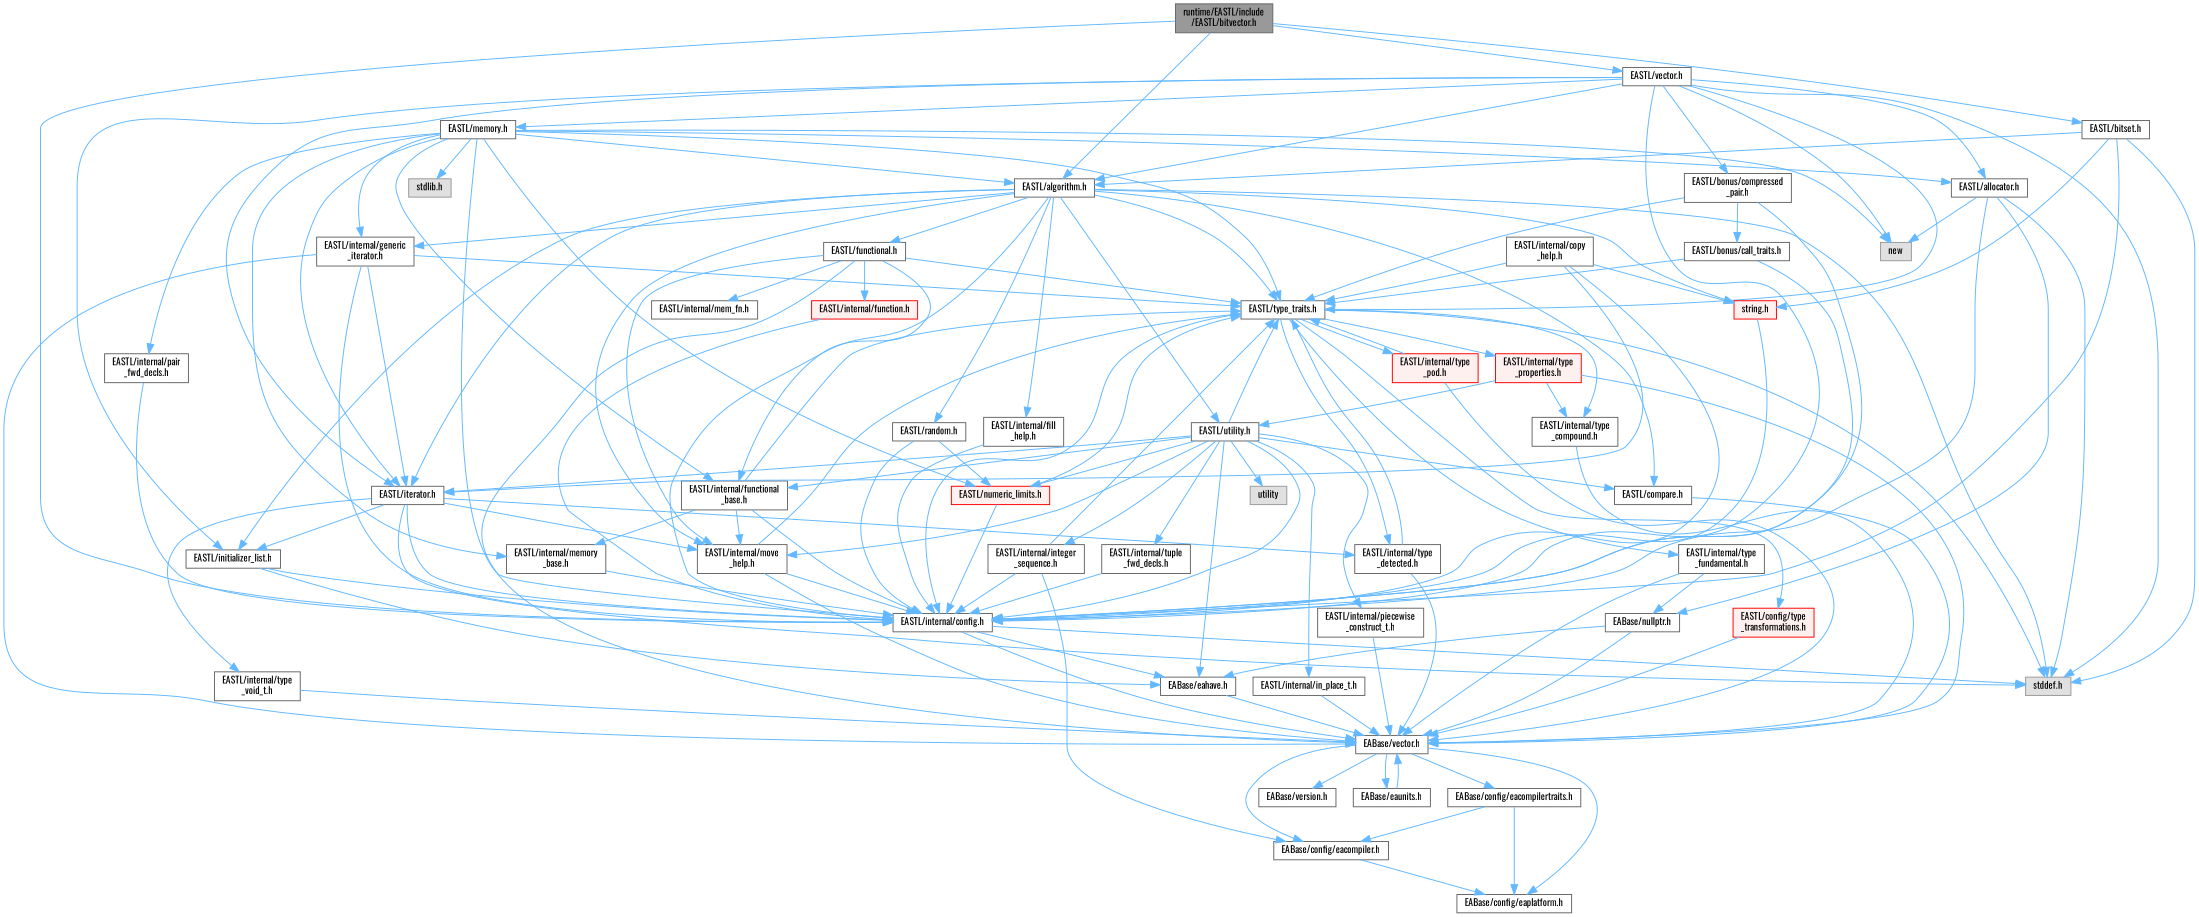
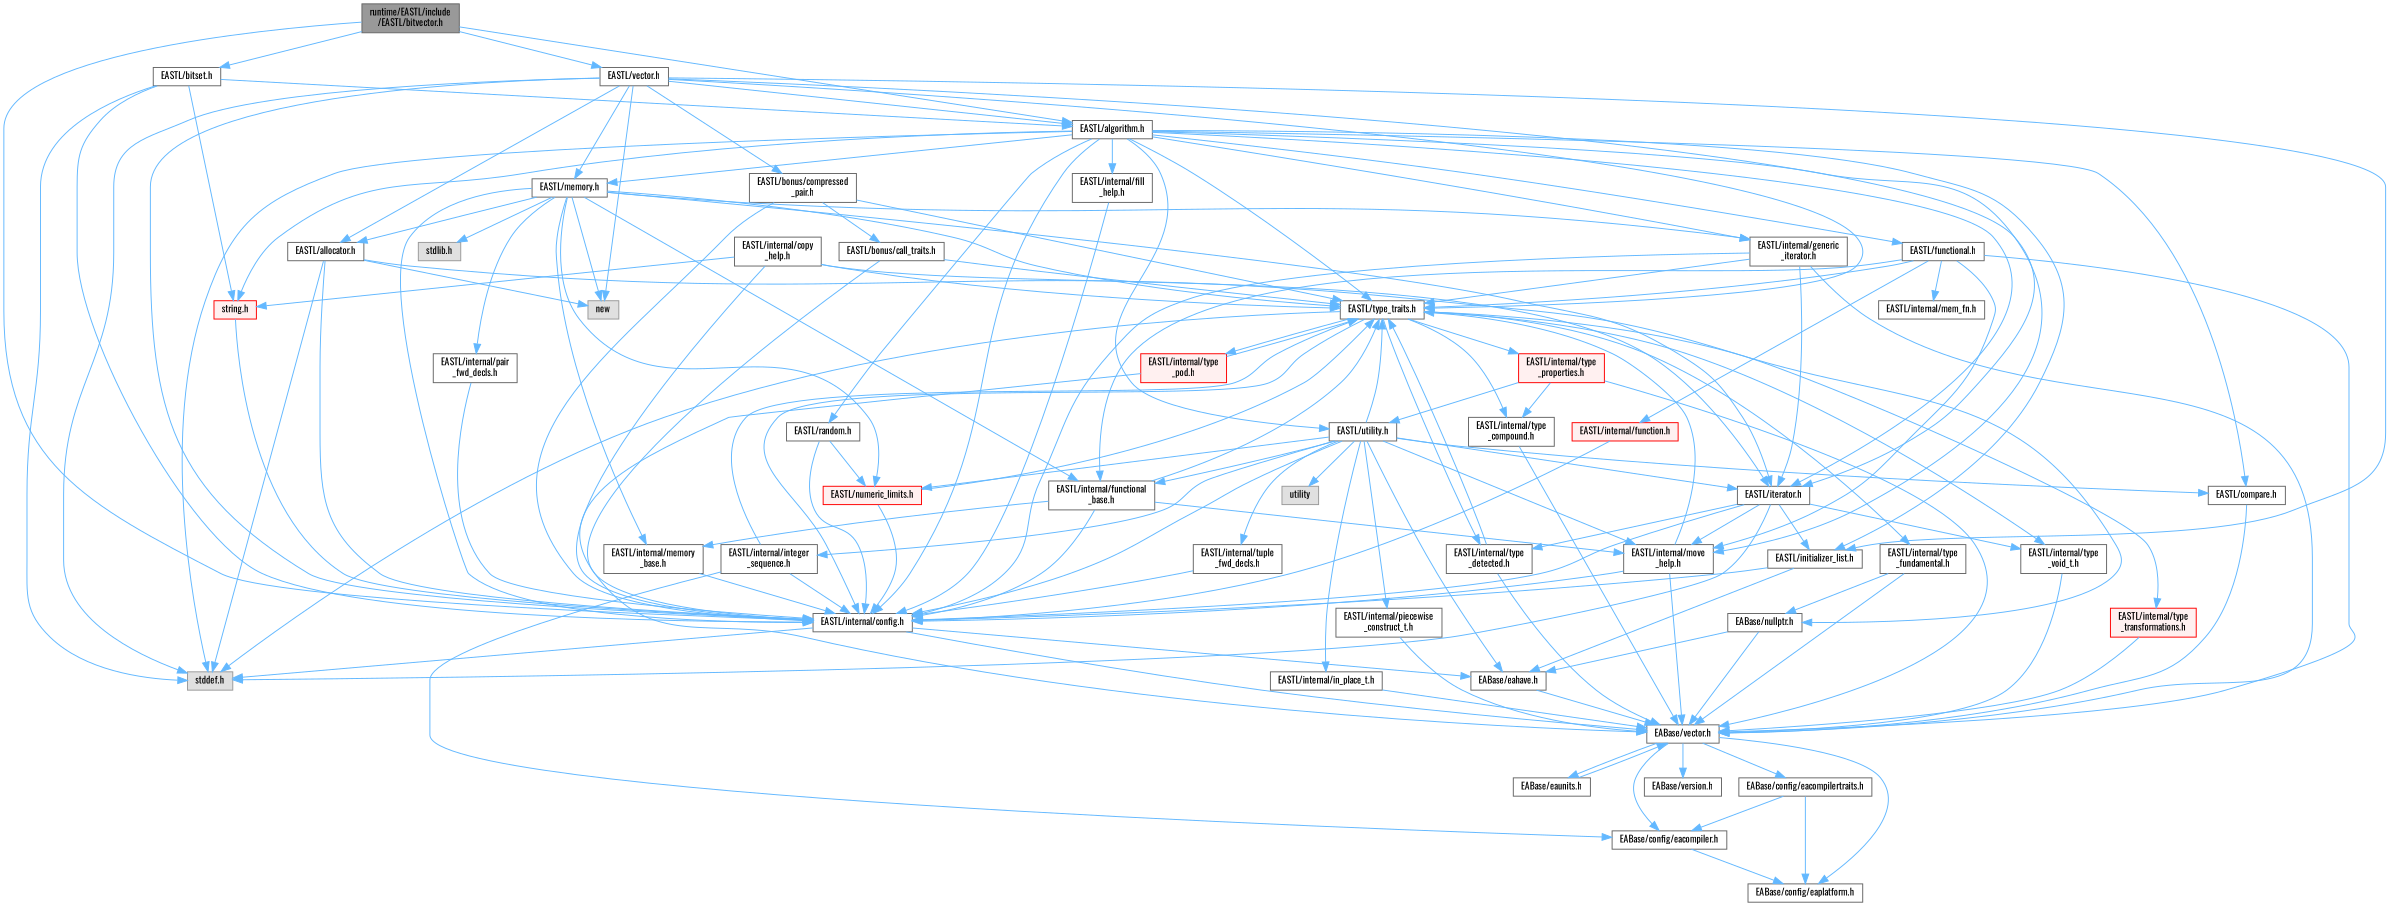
(760, 158) -> (845, 158)
none -> (1747, 377)
(1774, 623) -> (2153, 623)
